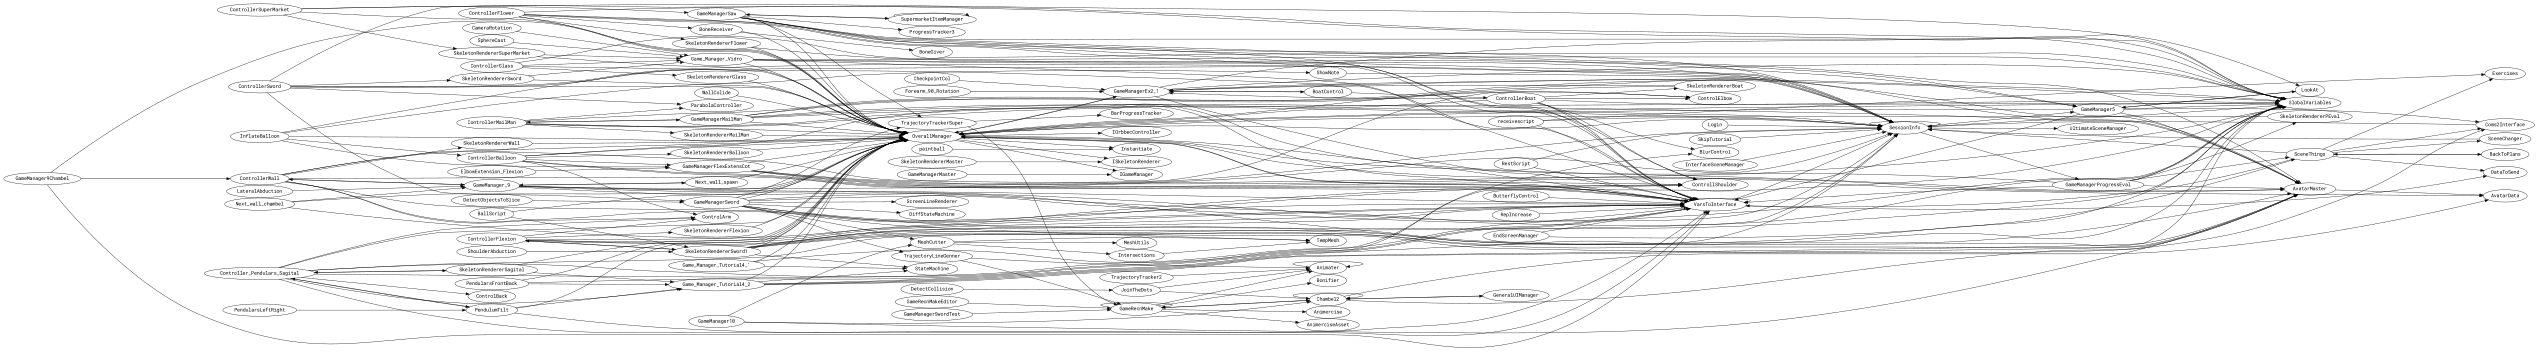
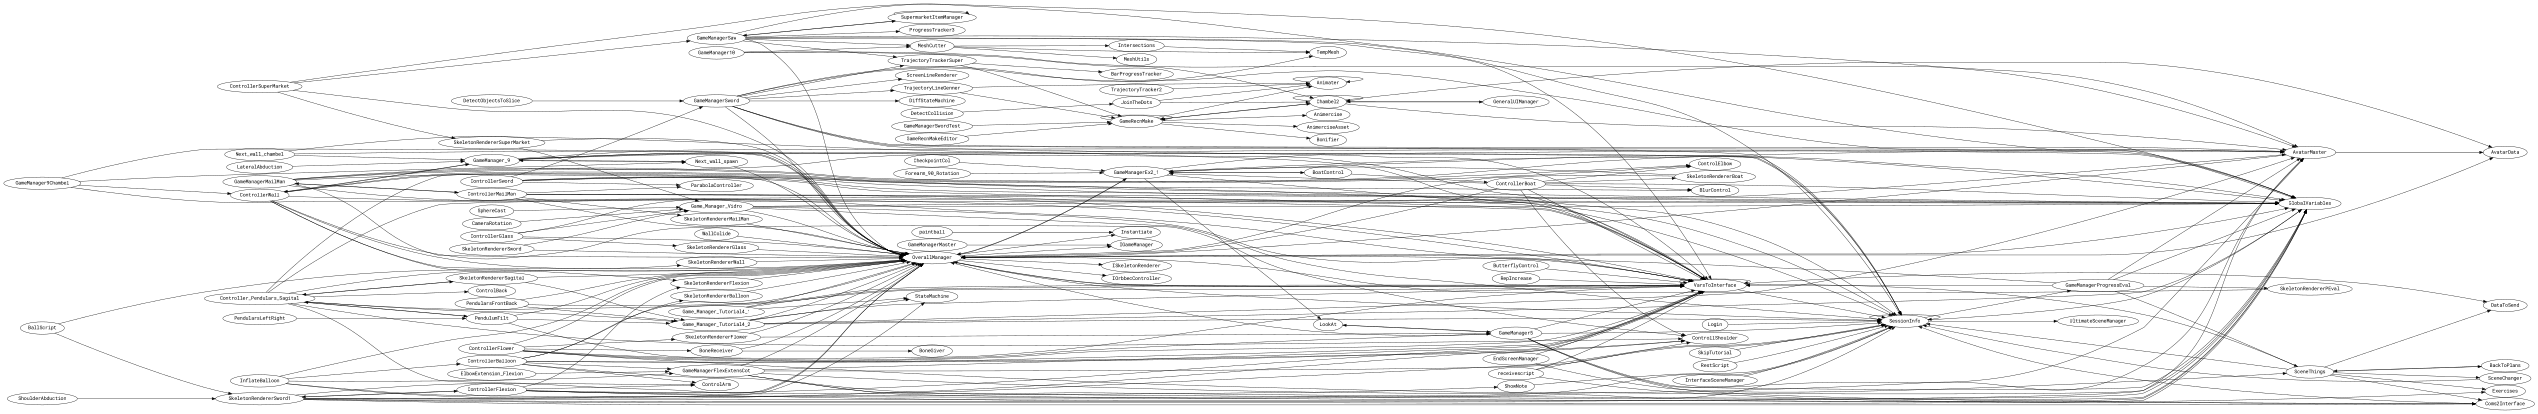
(369, 83) -> none
(1992, 120) -> (1710, 331)
(932, 162) -> none
none -> (380, 171)
(1612, 184) -> none
(578, 220) -> (559, 273)
(826, 222) -> (826, 42)
none -> (1610, 400)
